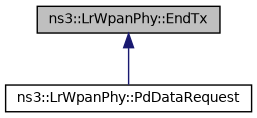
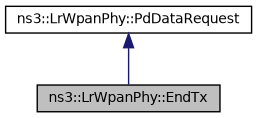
(129, 66) -> (129, 66)
